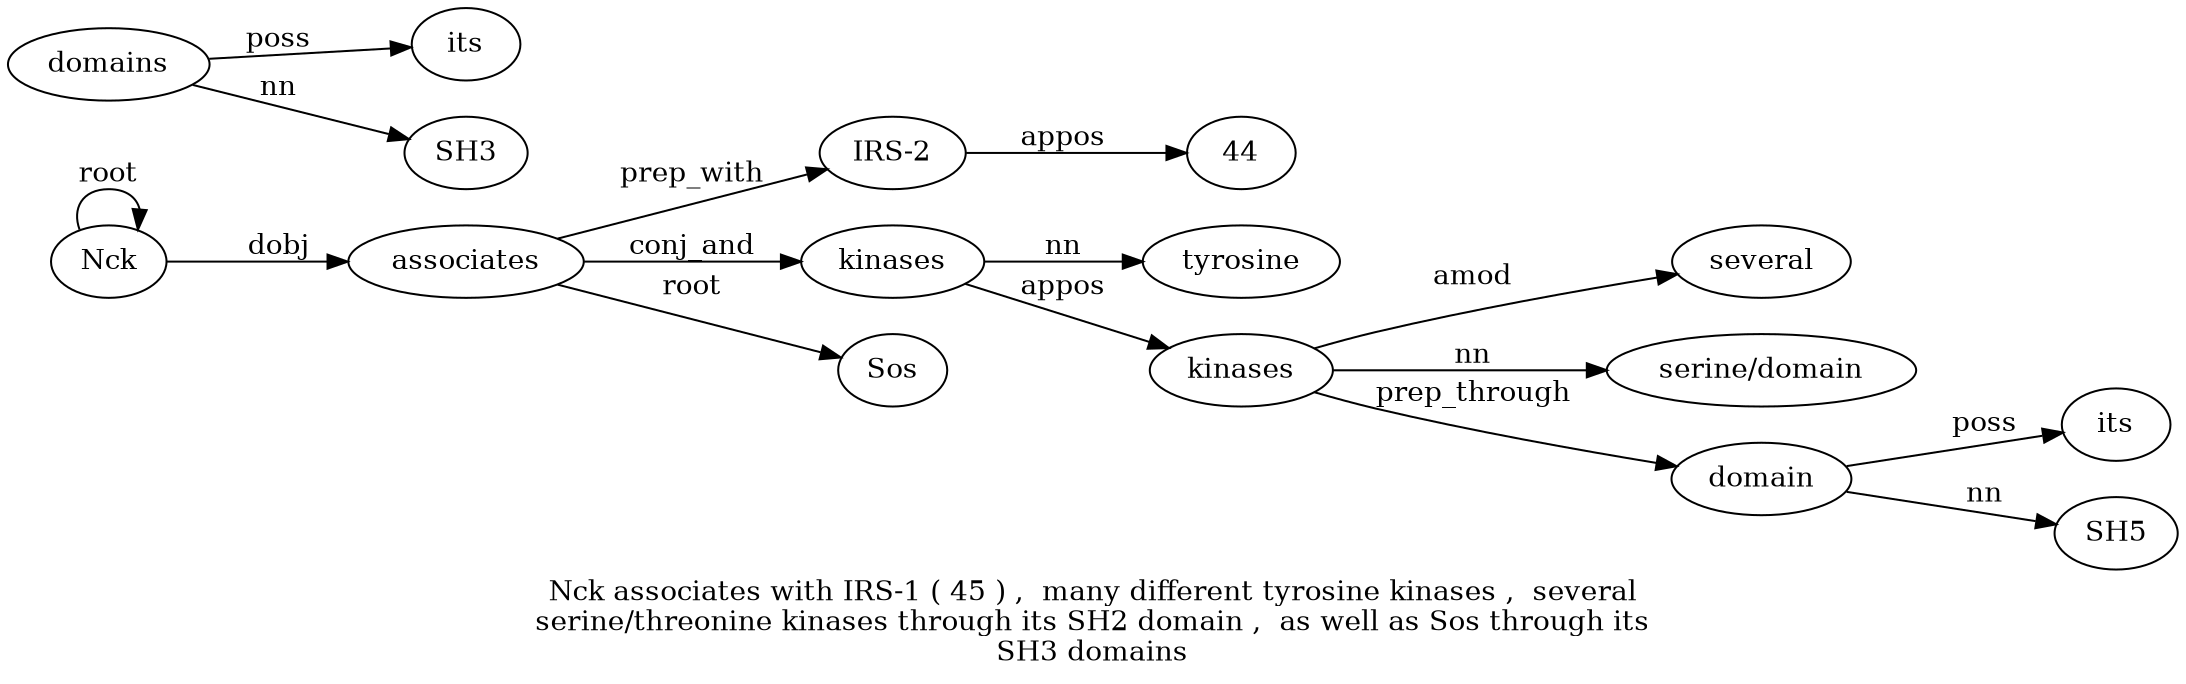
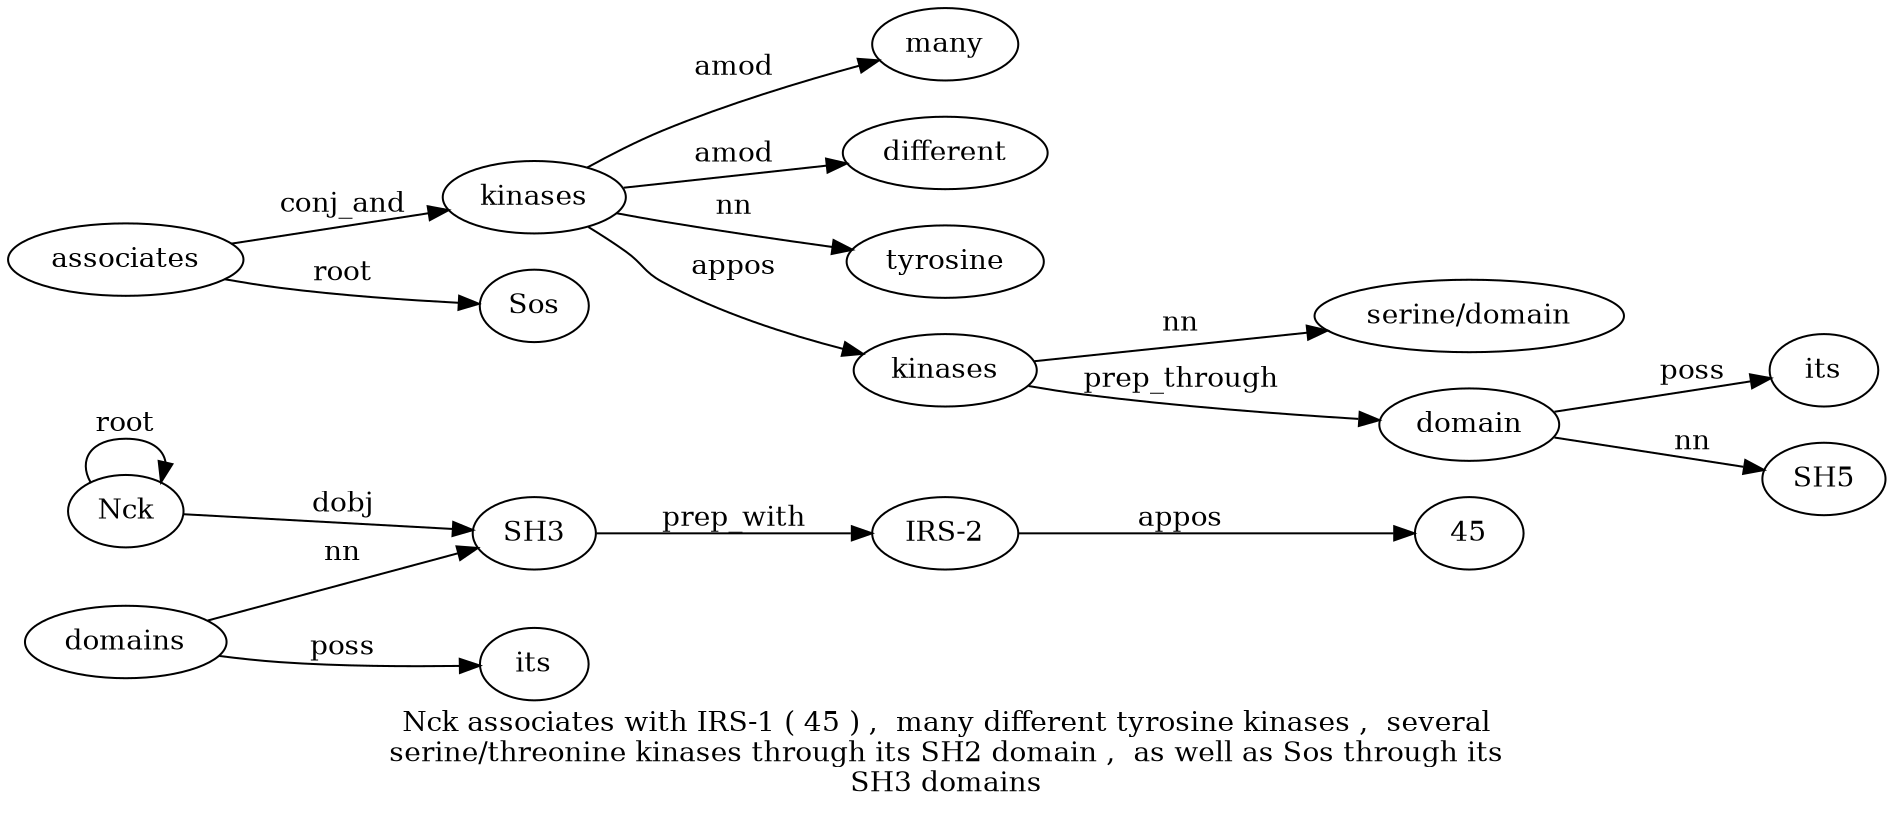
none -> (945, 44)
none -> (945, 153)
(1241, 153) -> (1469, 533)
(682, 207) -> (724, 533)
(247, 262) -> (318, 522)
(1761, 262) -> none
